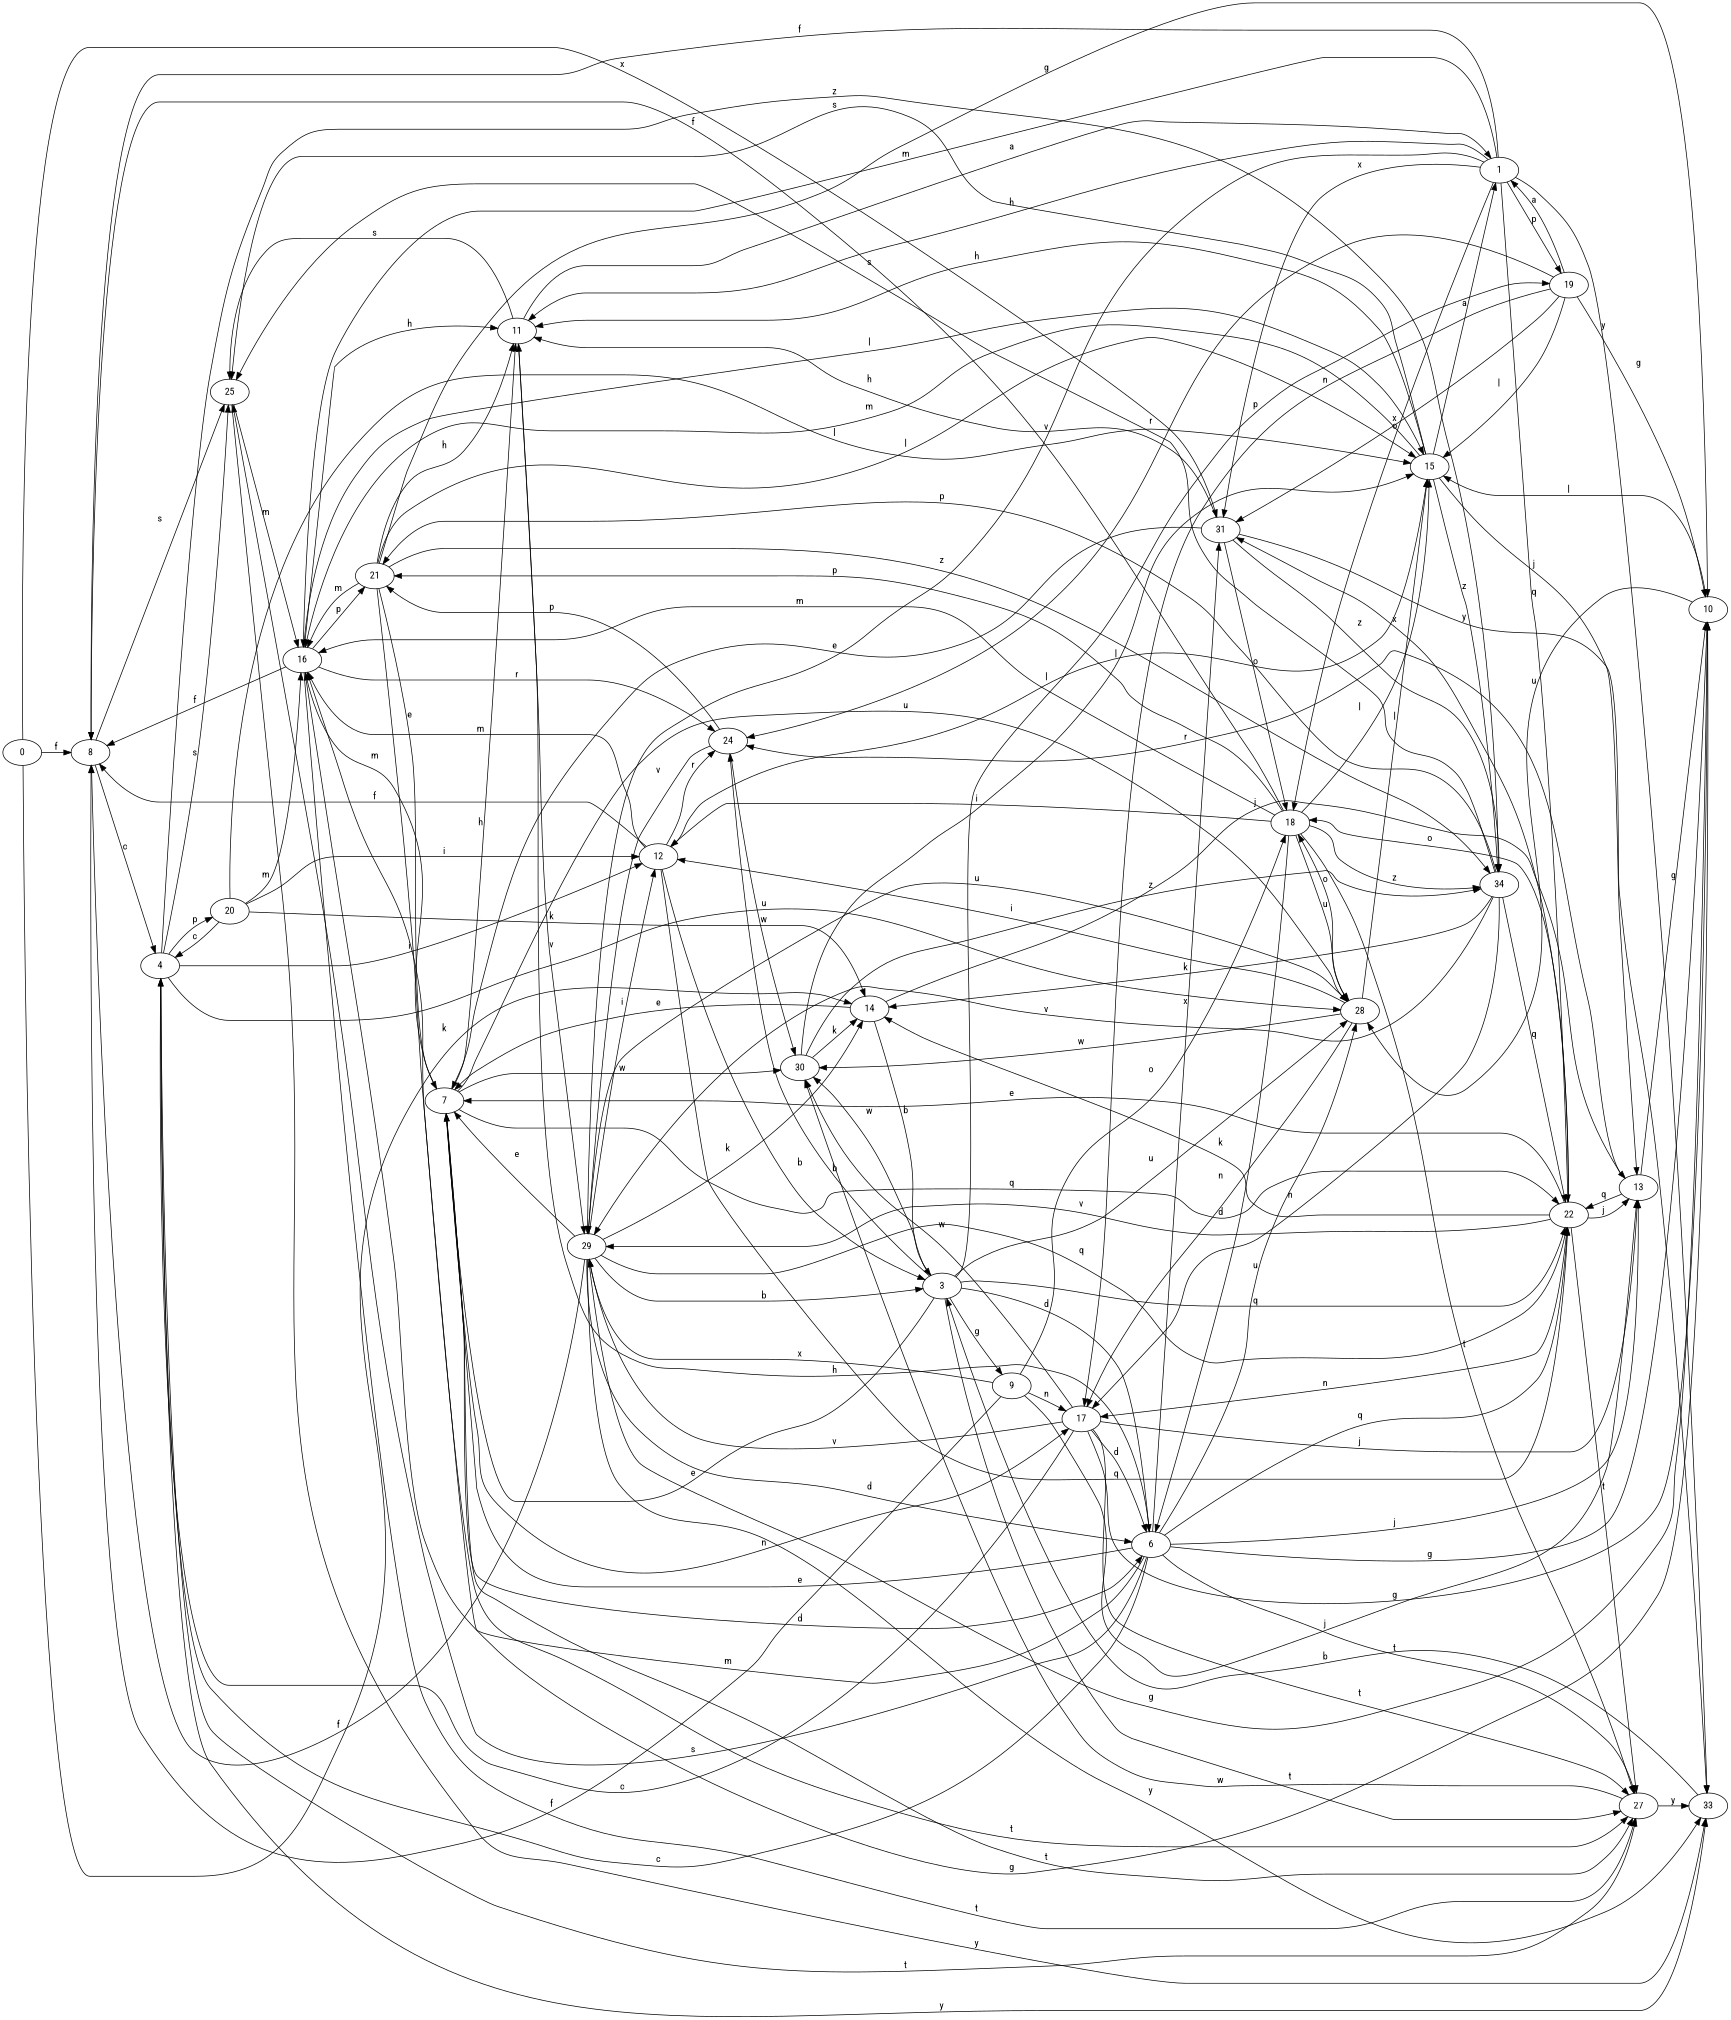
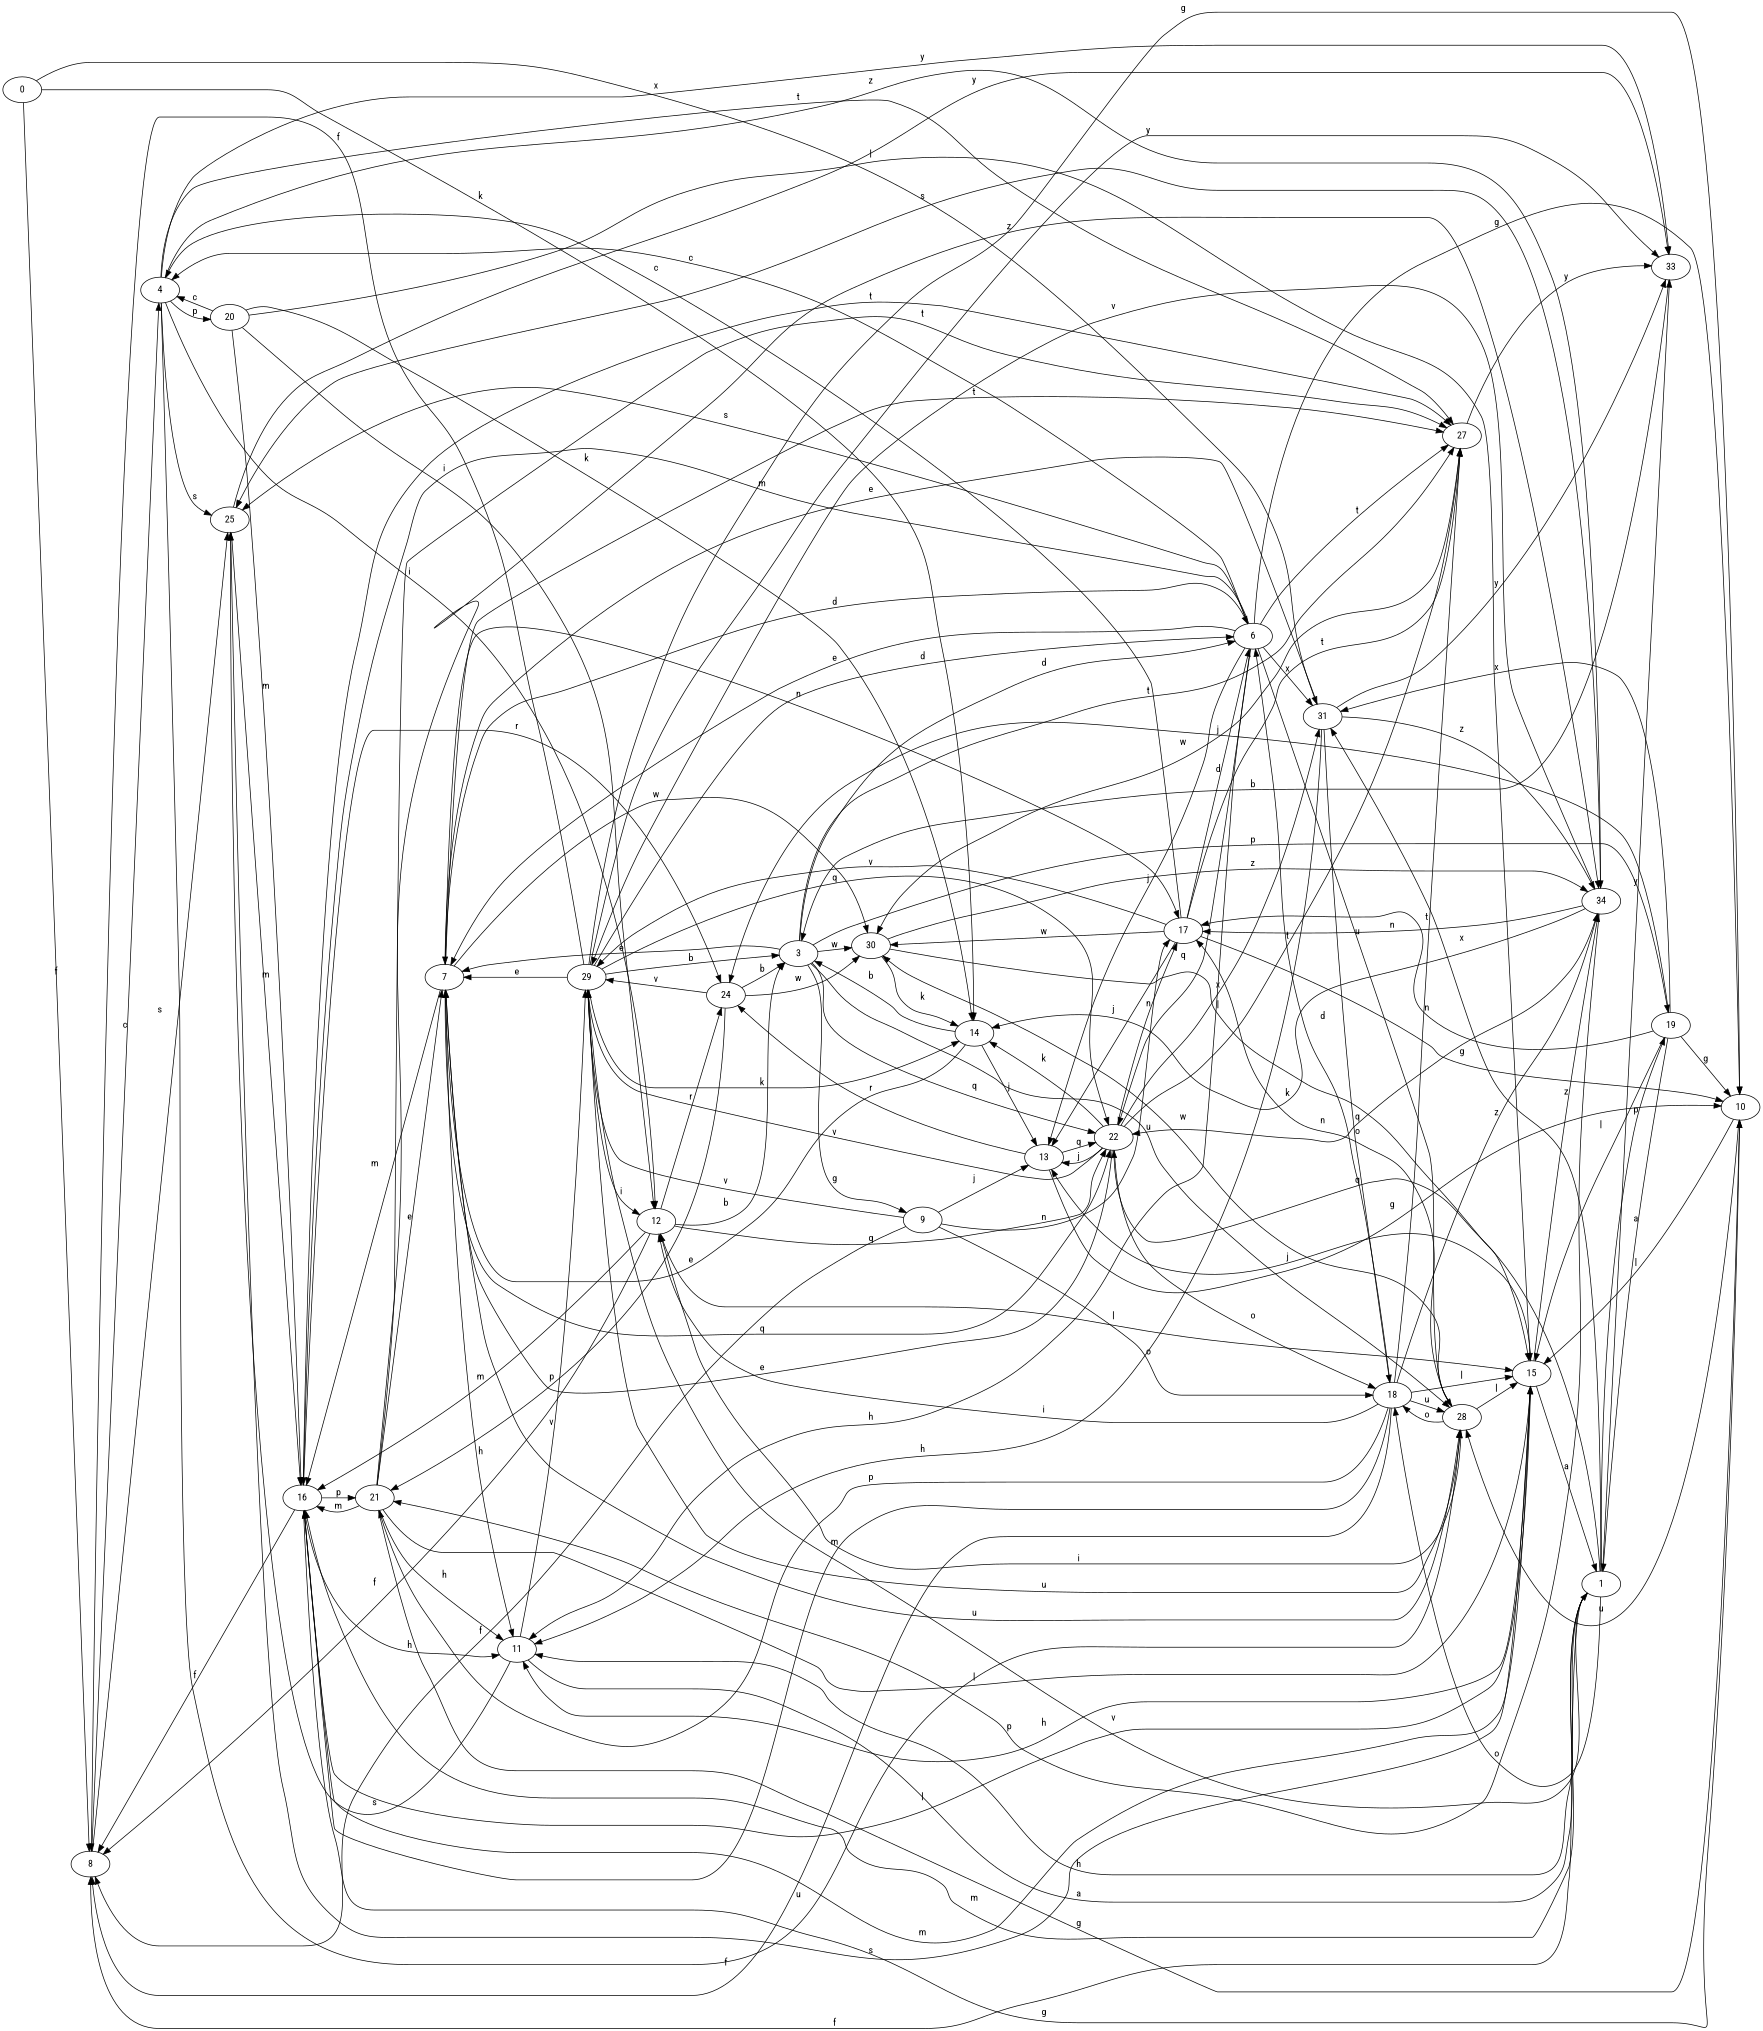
(1151, 421) -> (1218, 730)
(768, 1045) -> (760, 978)
(800, 1354) -> (726, 1181)
